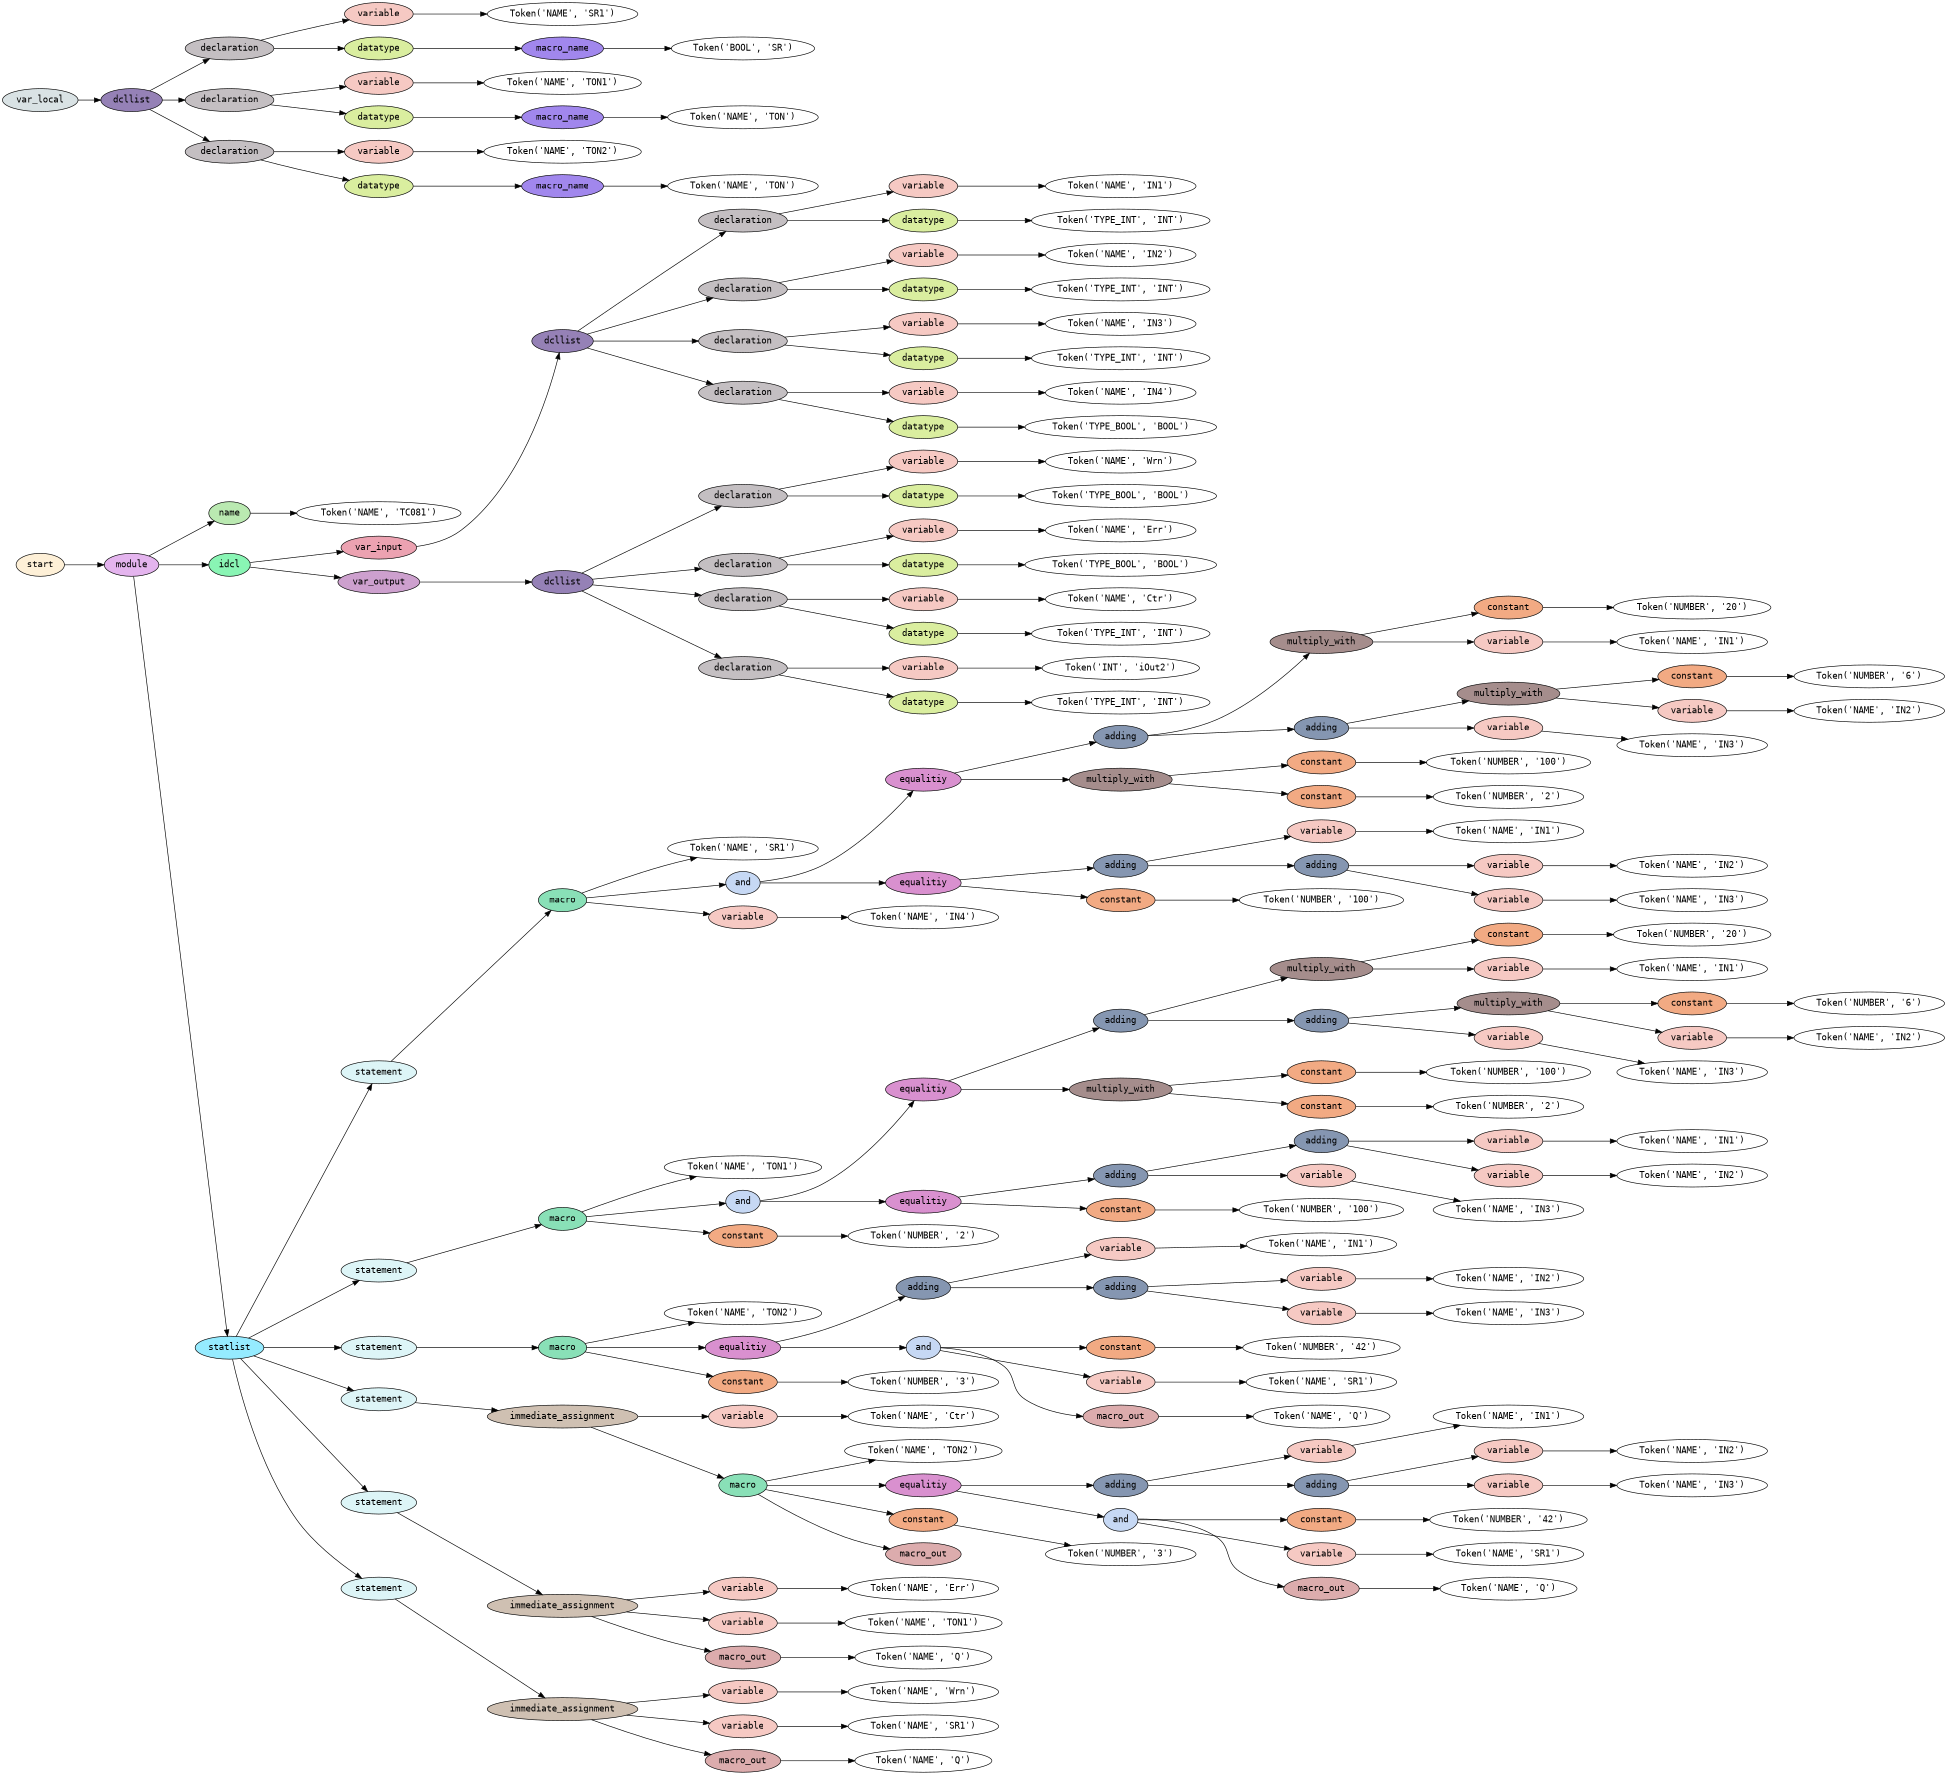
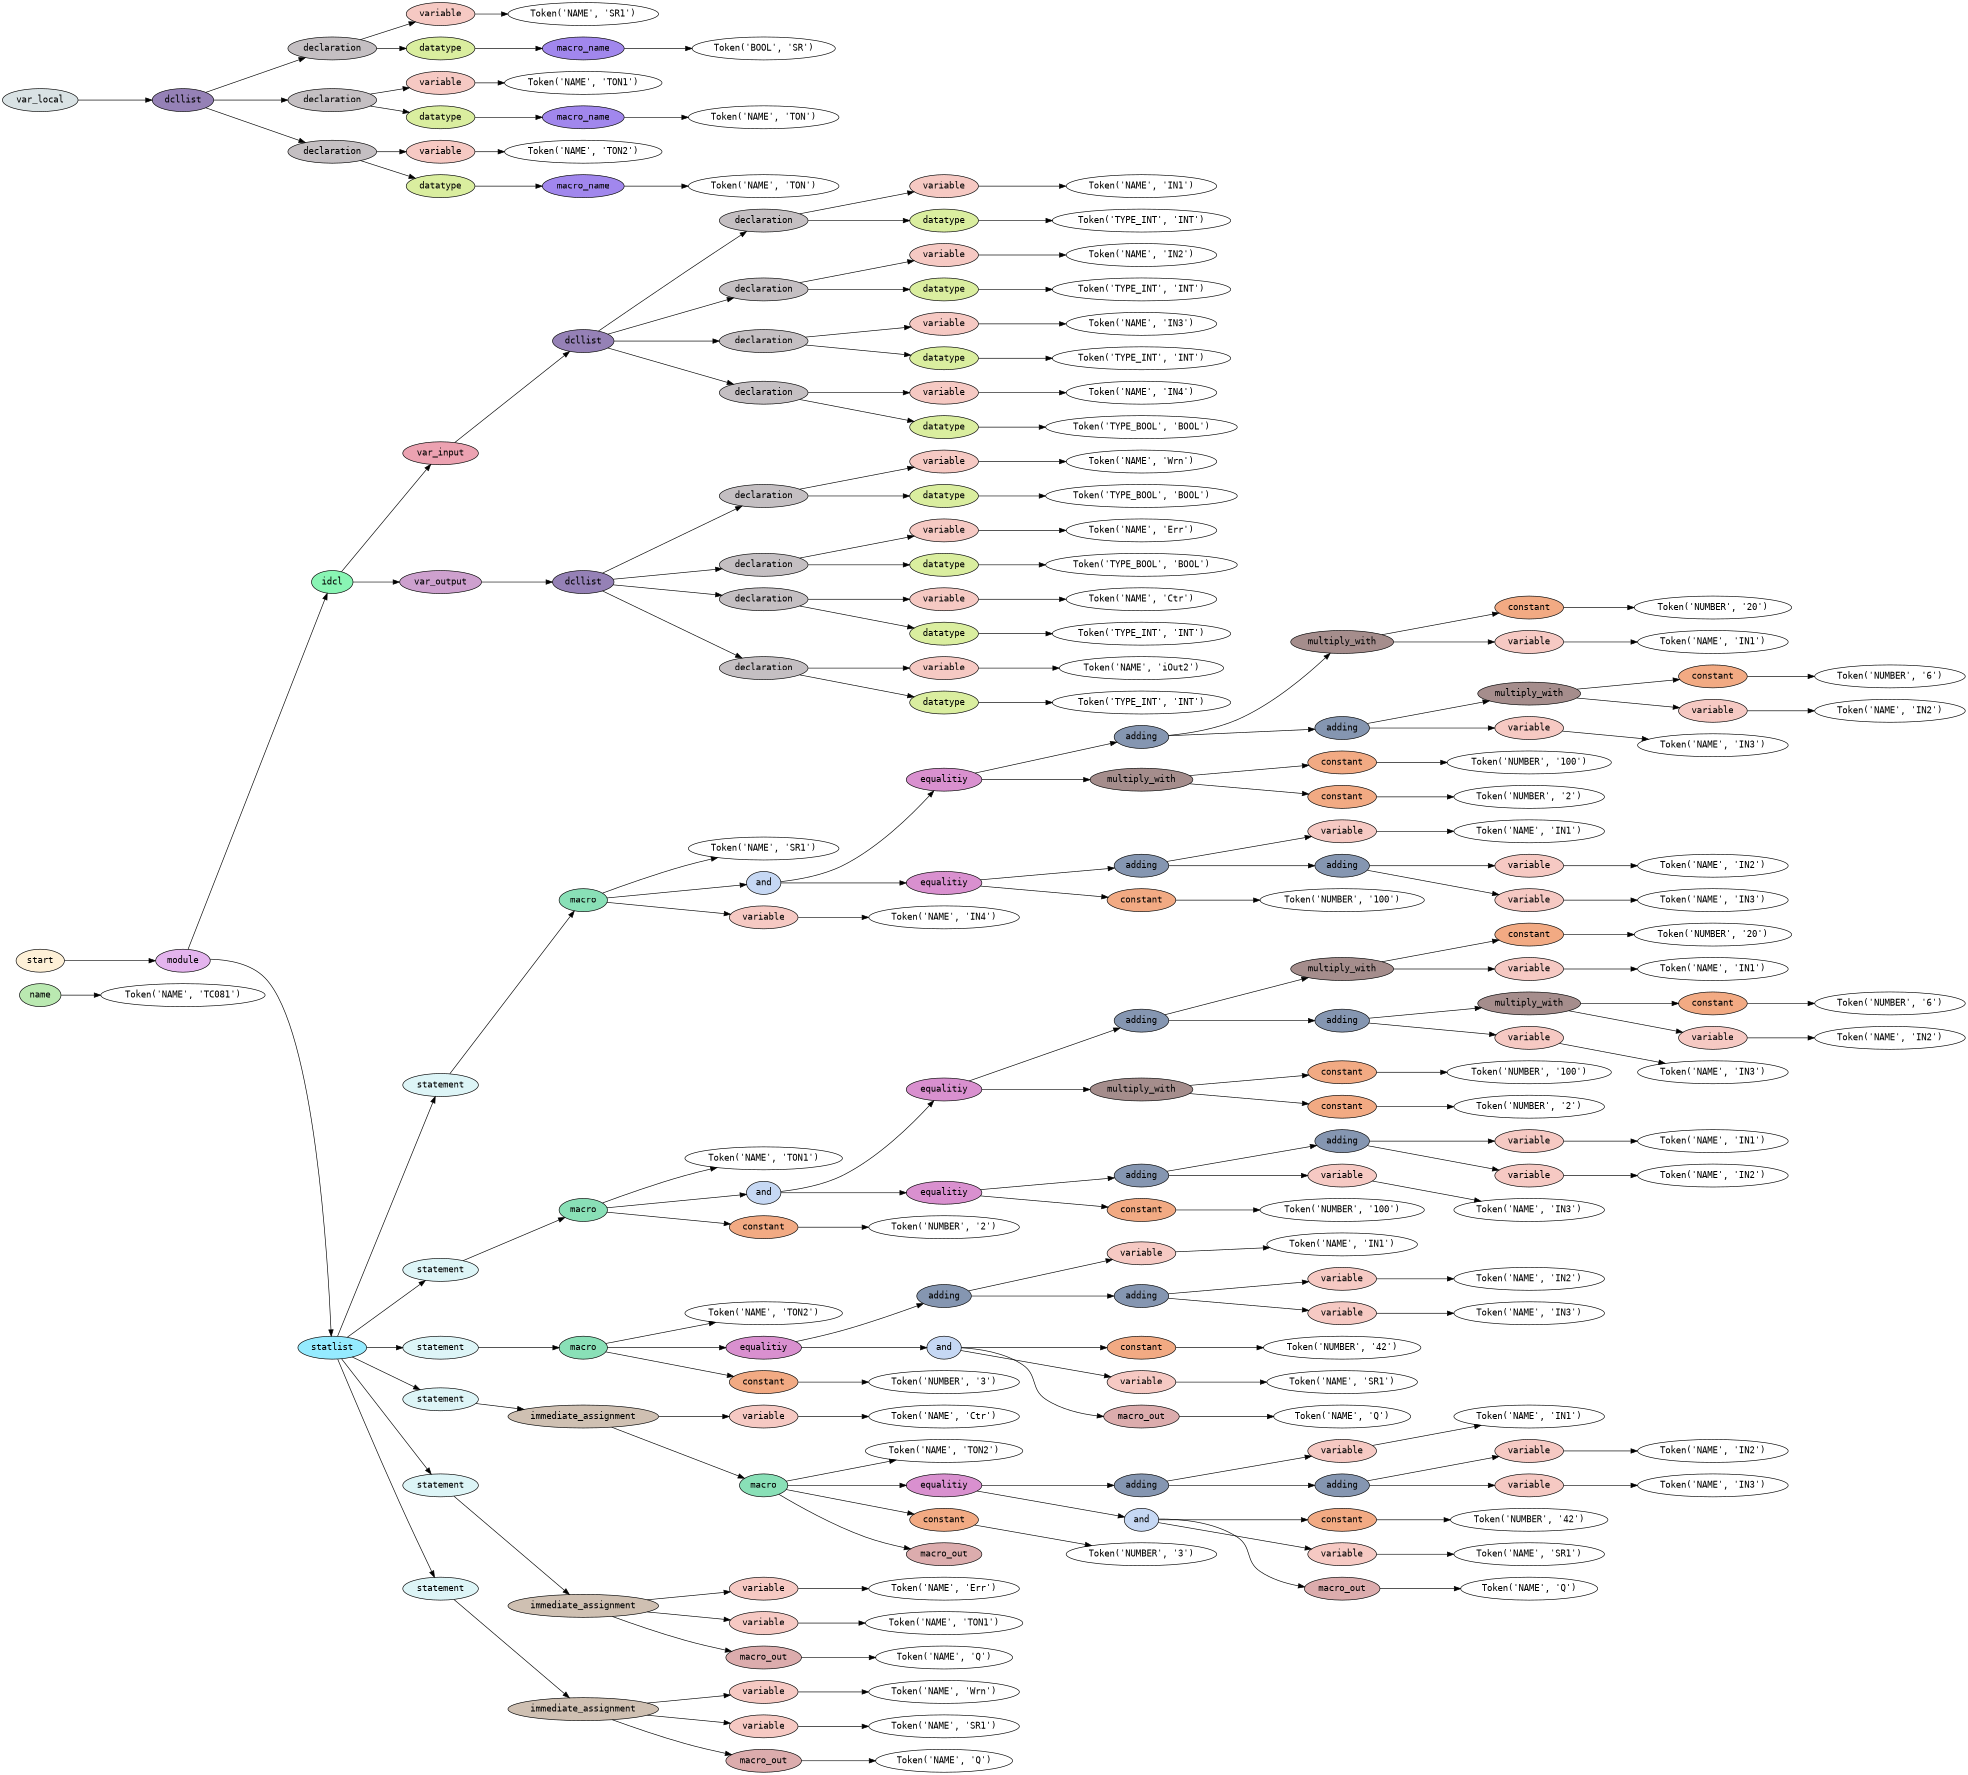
(179, 540) -> none
(1121, 668) -> (1141, 668)
